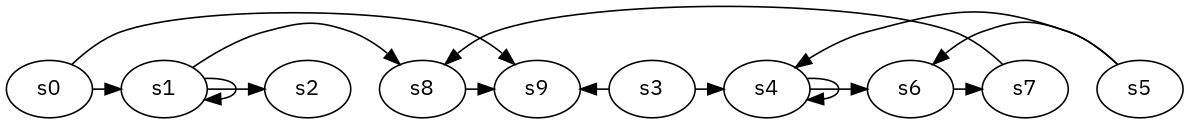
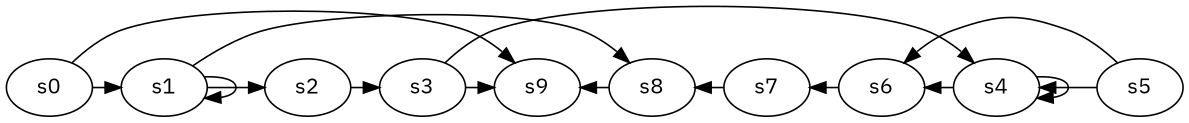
none -> (357, 88)
